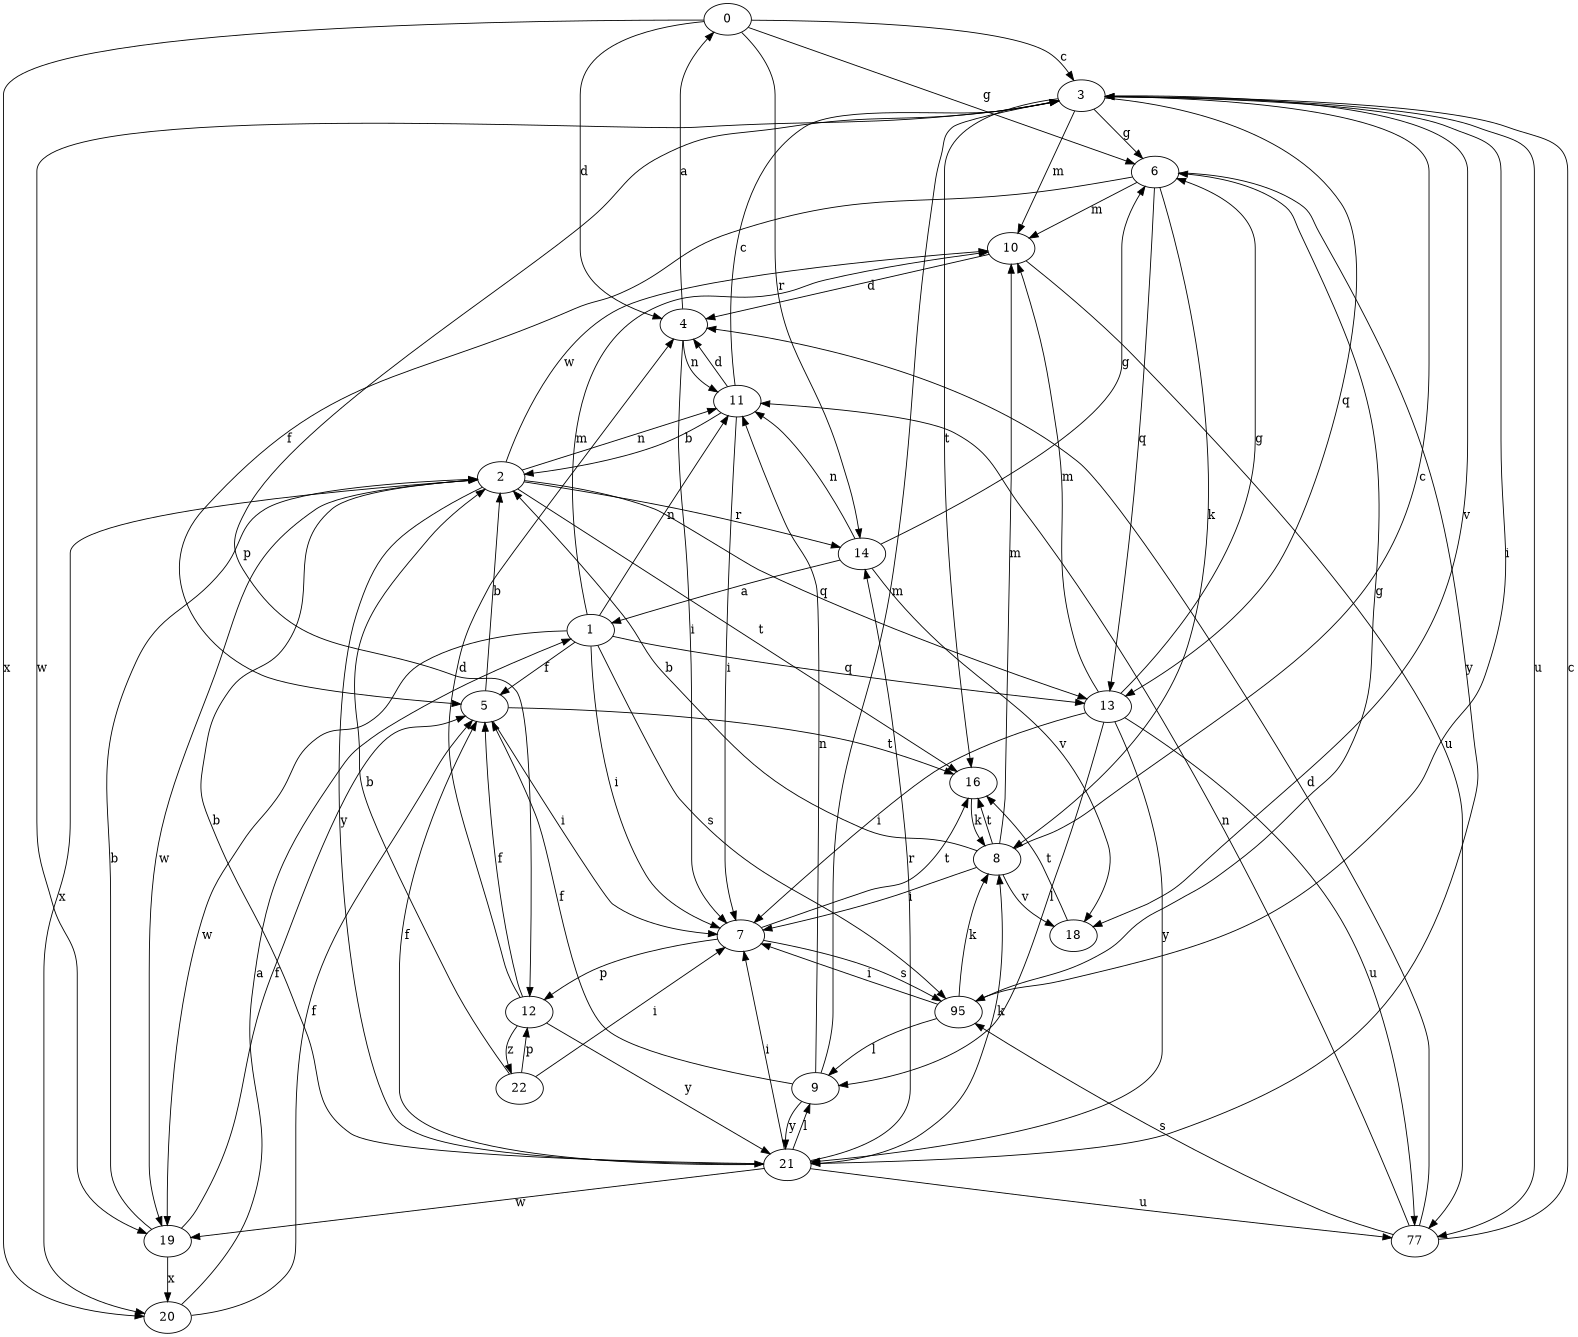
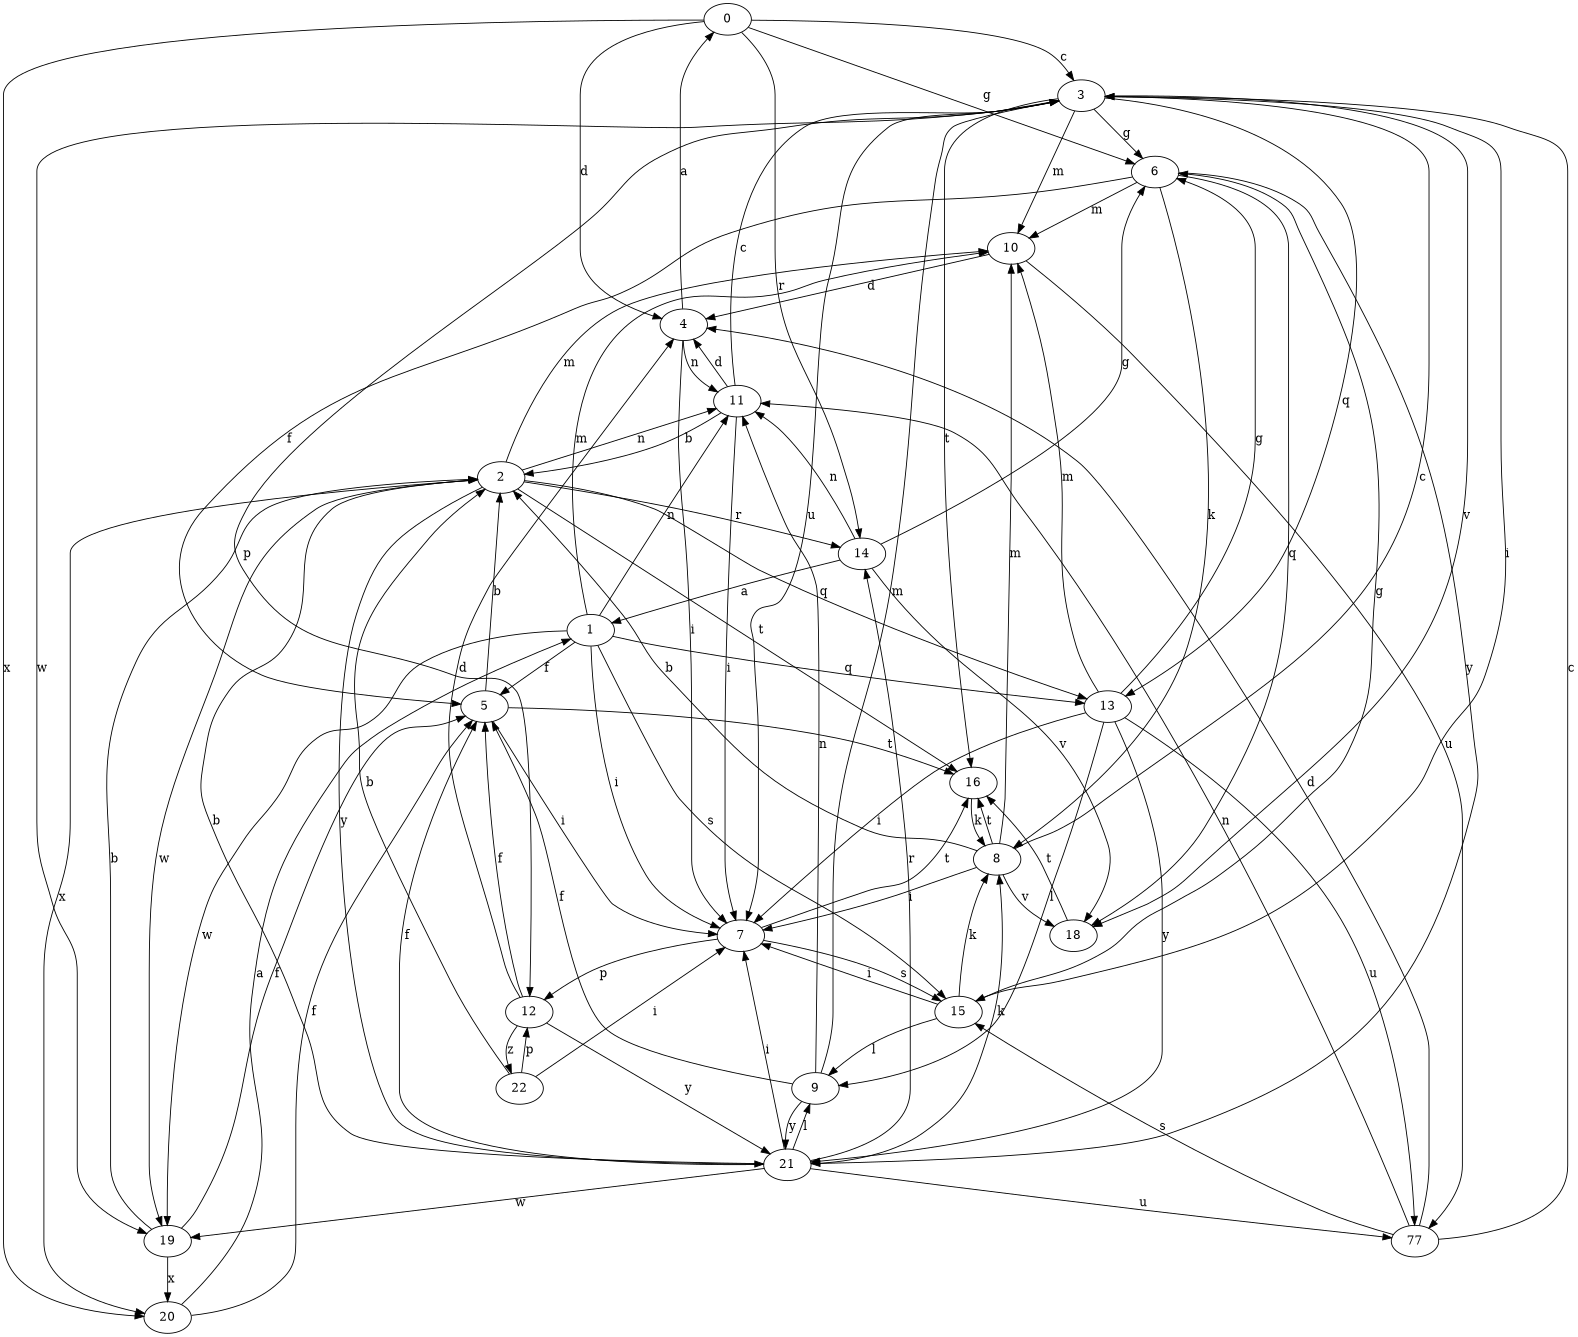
(570, 363) -> (570, 363)
(1139, 436) -> (1288, 567)
(1534, 502) -> (814, 436)
(959, 1012) -> (959, 1012)
